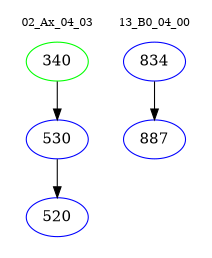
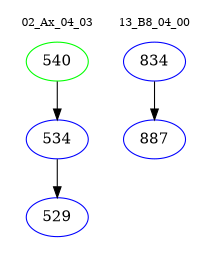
(155, 23) -> (155, 23)
(57, 62) -> (57, 62)
(57, 139) -> (57, 139)
(57, 217) -> (57, 217)
